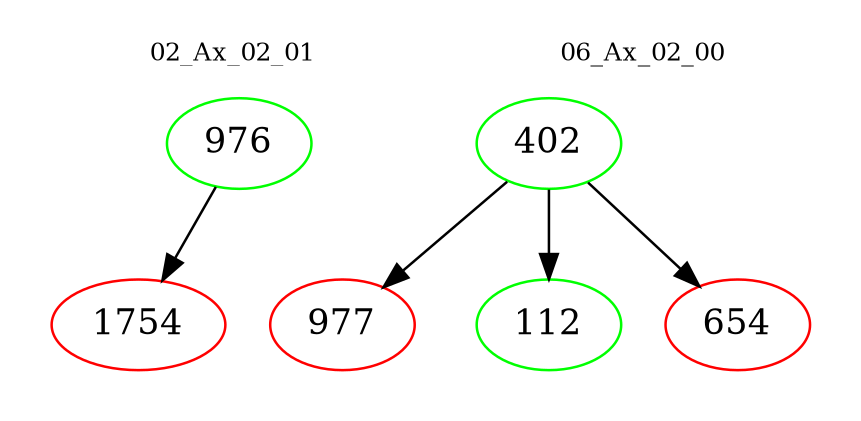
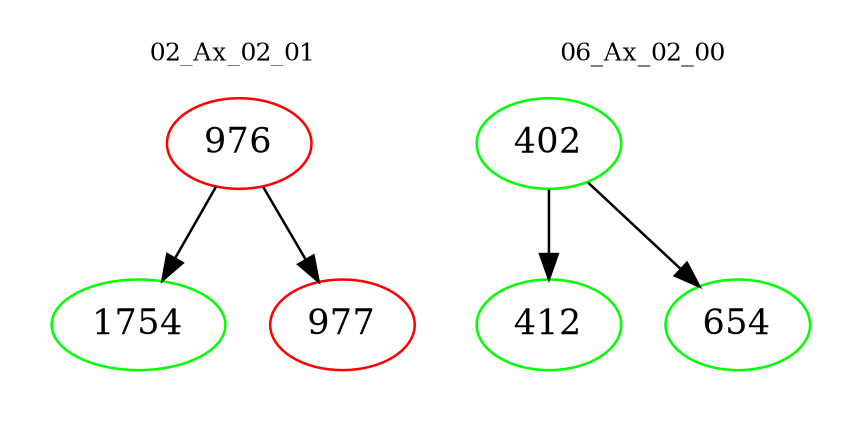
(239, 144) -> (239, 144)
(473, 211) -> (284, 223)
(138, 325) -> (138, 325)
(549, 325) -> (549, 325)
(738, 325) -> (738, 325)
